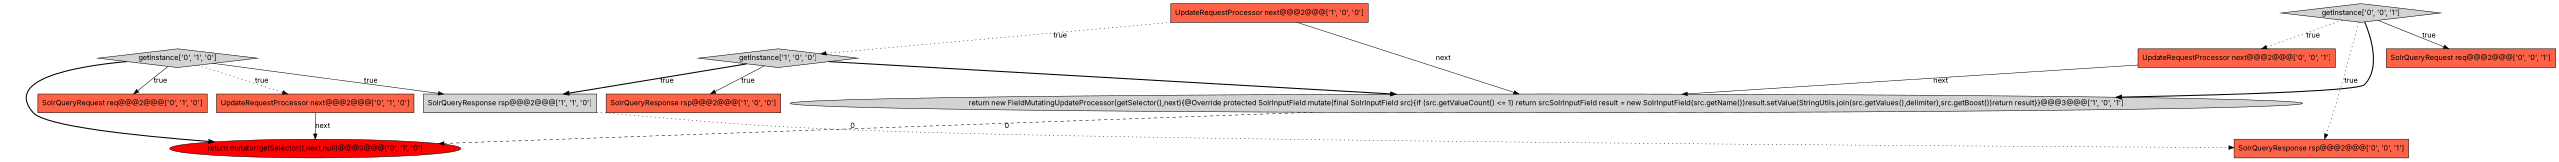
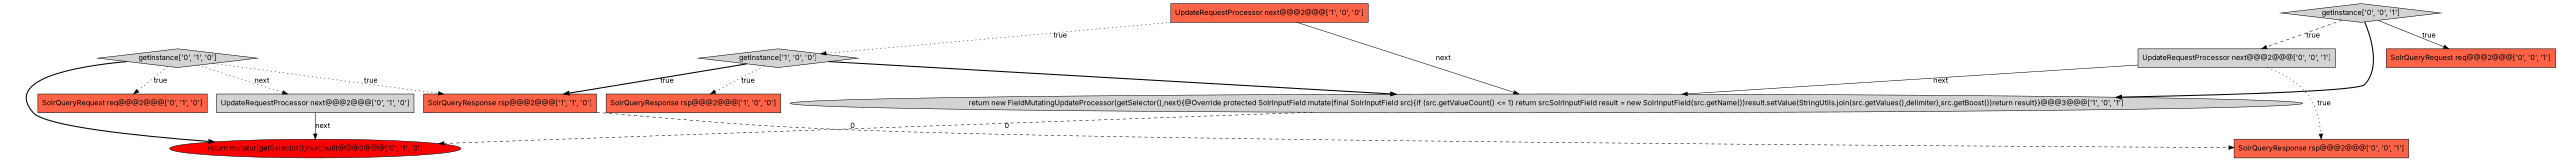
(2304, 34) -> (2304, 34)
(2237, 58) -> (2237, 58)
(326, 78) -> (326, 78)
(2343, 78) -> (2308, 95)
(153, 79) -> (153, 79)
(740, 79) -> (740, 79)
(262, 81) -> (262, 81)
(315, 103) -> (315, 103)
(510, 103) -> (510, 103)
(1412, 141) -> (1412, 141)
